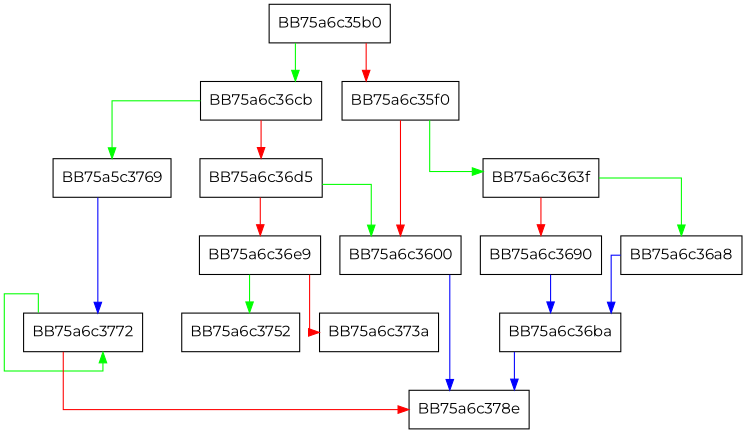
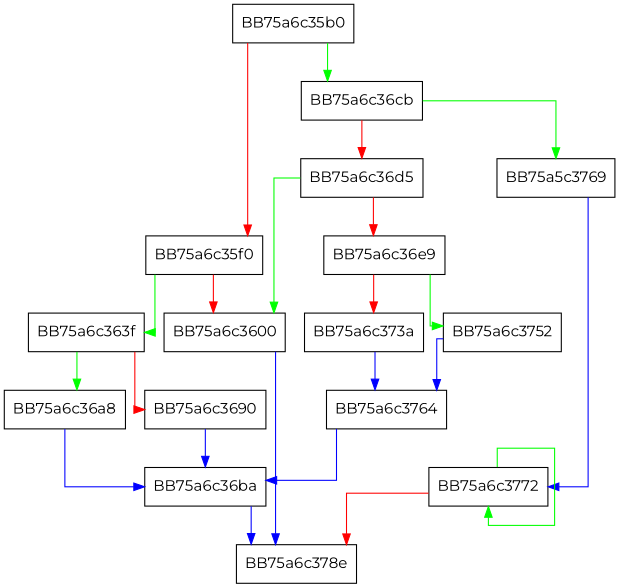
none -> (387, 410)
